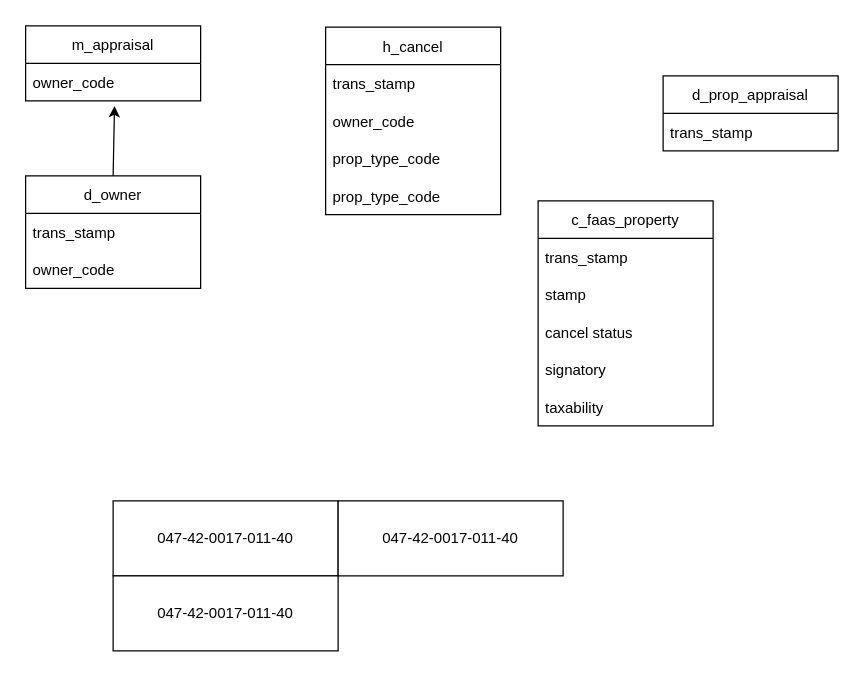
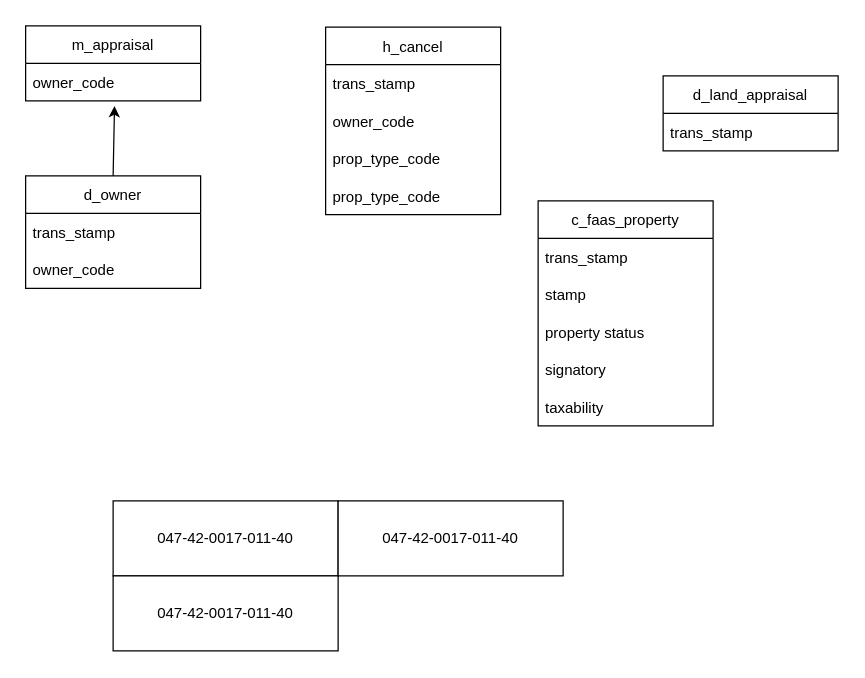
(750, 95) -> (750, 95)
(596, 333) -> (606, 333)
